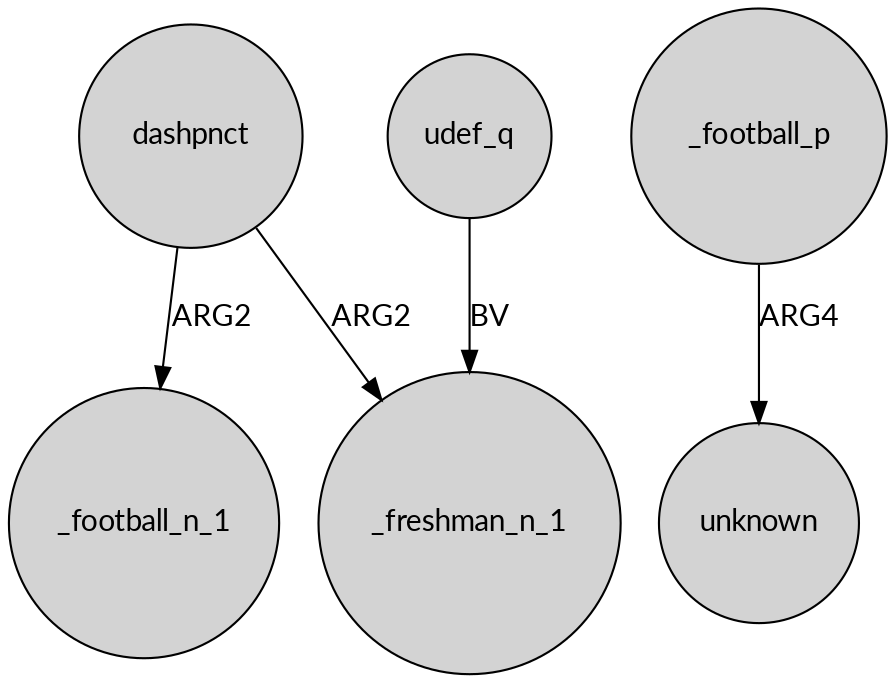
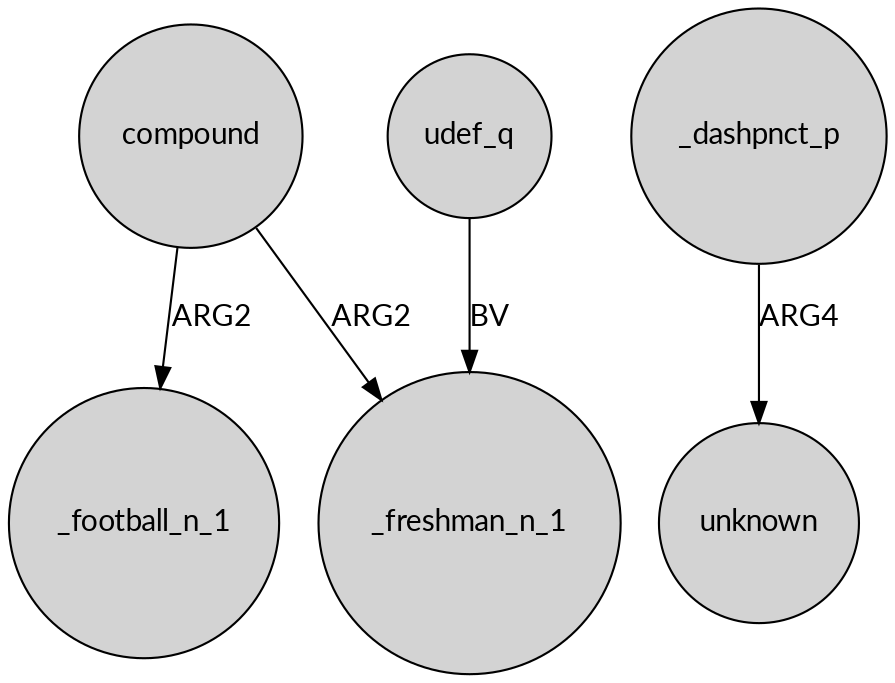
(191, 136) -> (191, 136)
(759, 136) -> (759, 136)
